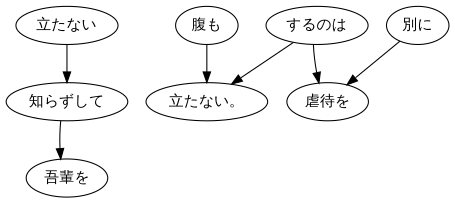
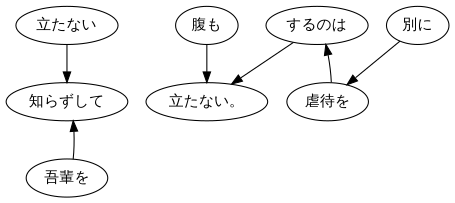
(315, 59) -> (330, 69)
(60, 135) -> (74, 145)
